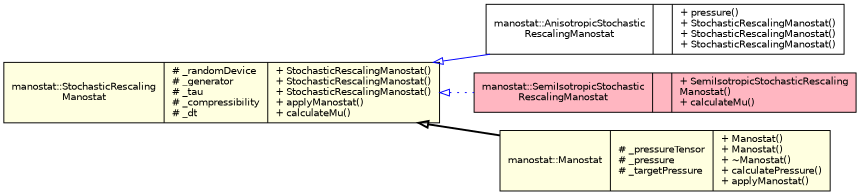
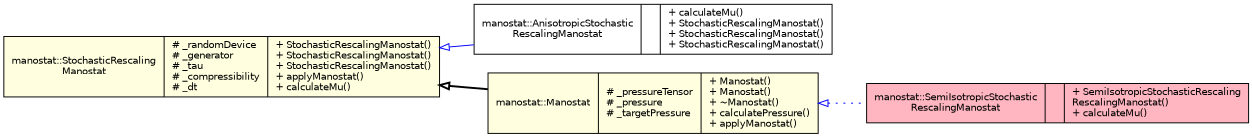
(709, 13) -> (706, 13)
(705, 92) -> (1120, 103)
(462, 93) -> (847, 103)
